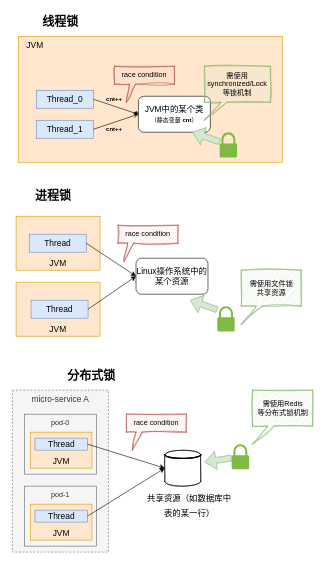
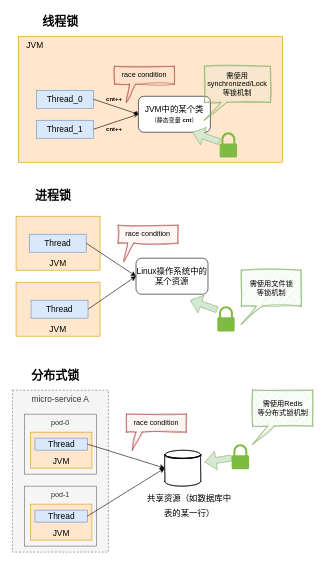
(272, 288) -> (272, 288)
(92, 375) -> (56, 375)
